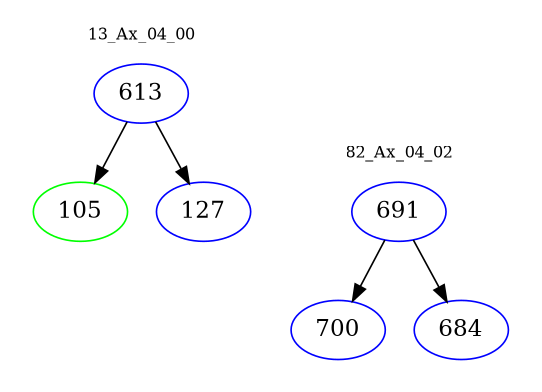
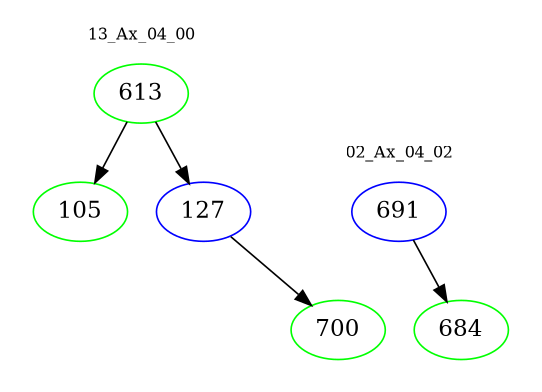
(141, 94) -> (141, 94)
(400, 153) -> (400, 153)
(373, 263) -> (265, 266)
(338, 330) -> (338, 330)
(461, 330) -> (461, 330)
